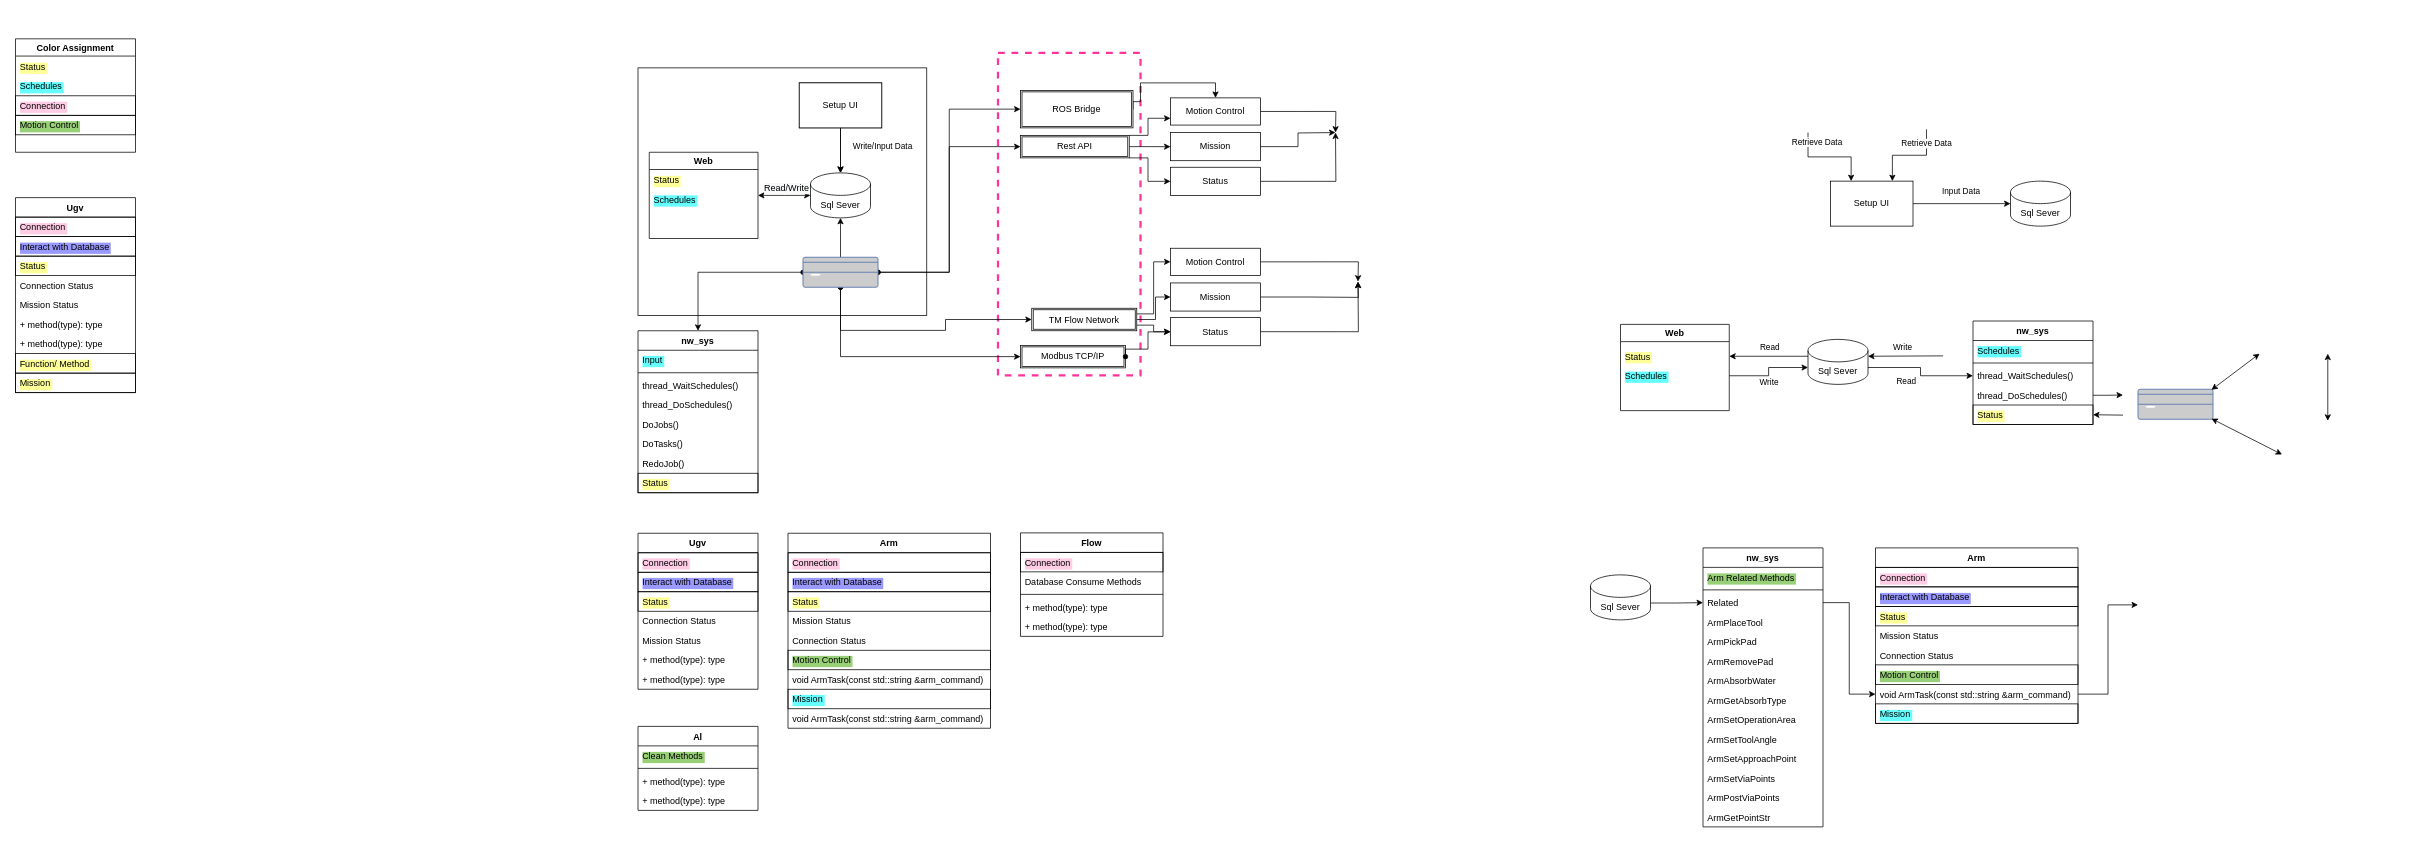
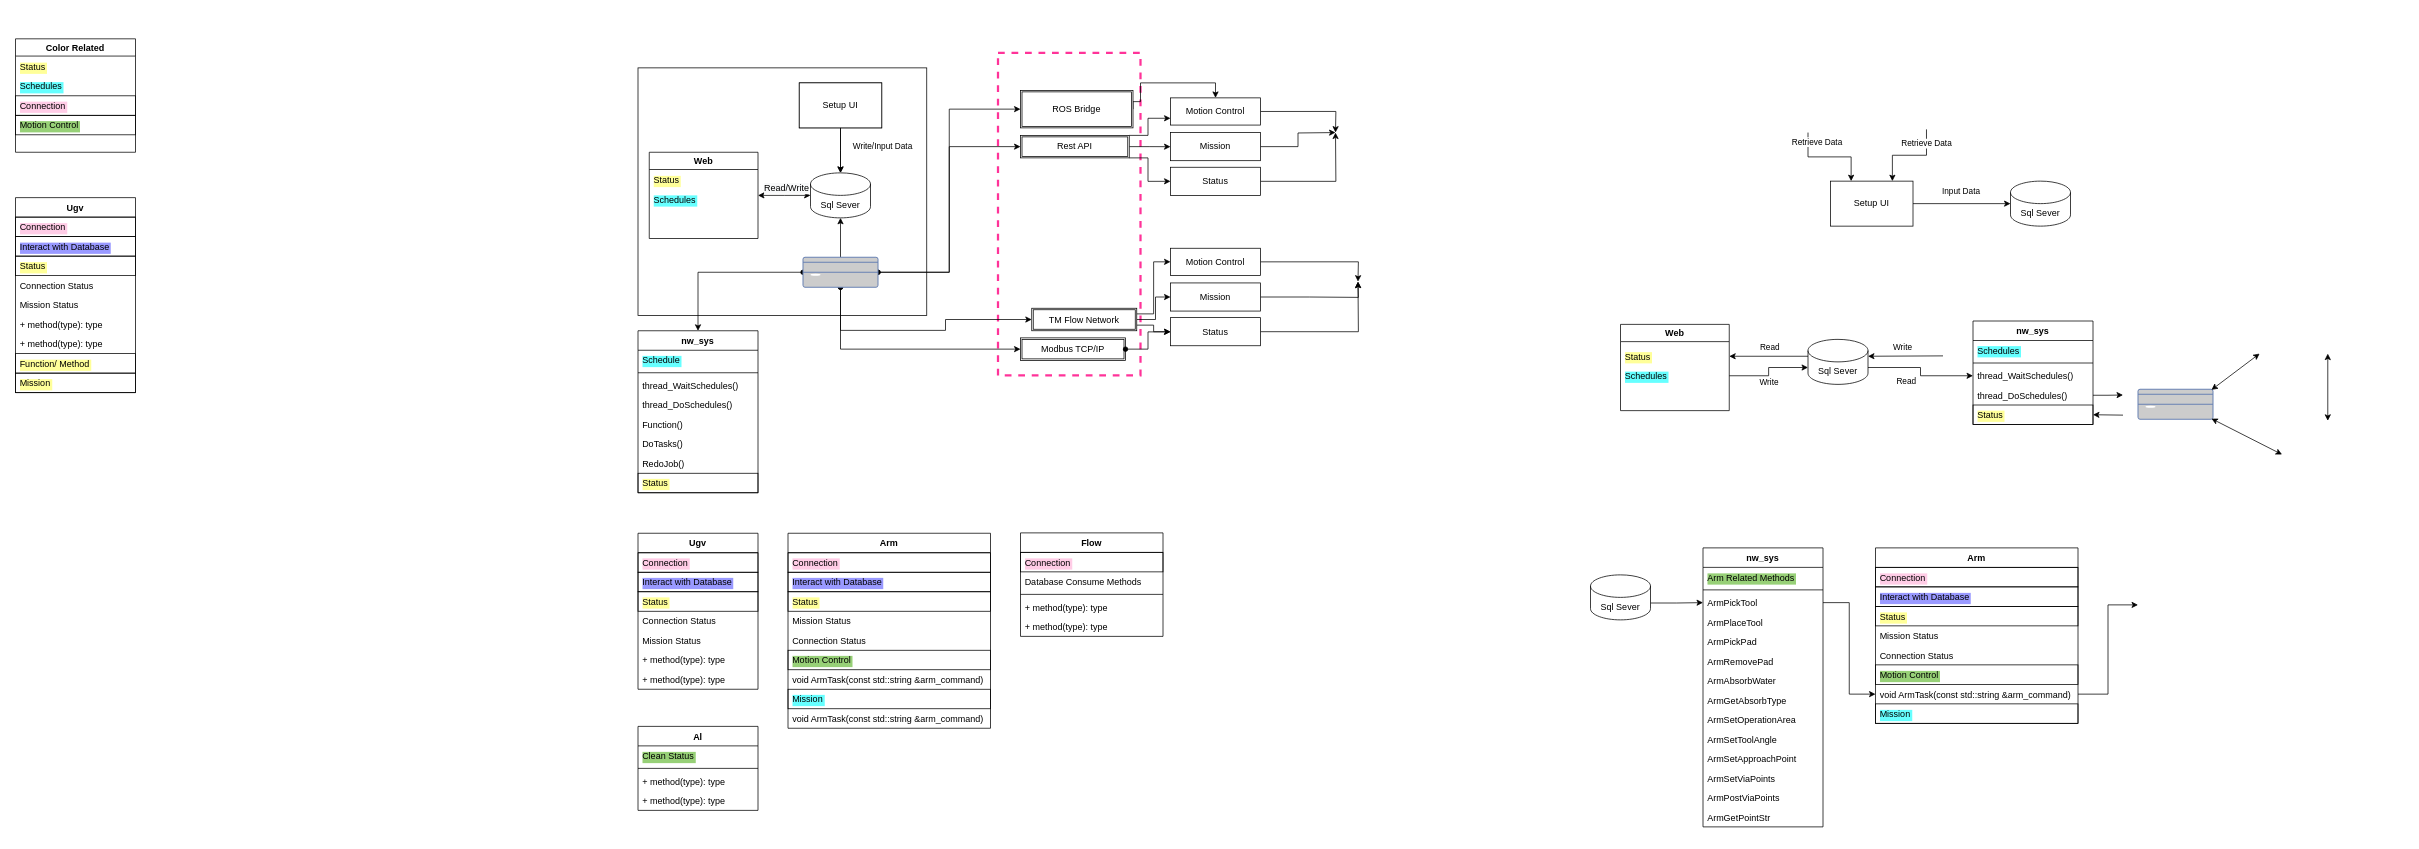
(75, 48) -> (75, 48)
(1073, 357) -> (1073, 349)
(655, 360) -> (661, 360)
(662, 425) -> (666, 425)
(1723, 603) -> (1732, 603)
(672, 756) -> (670, 756)
